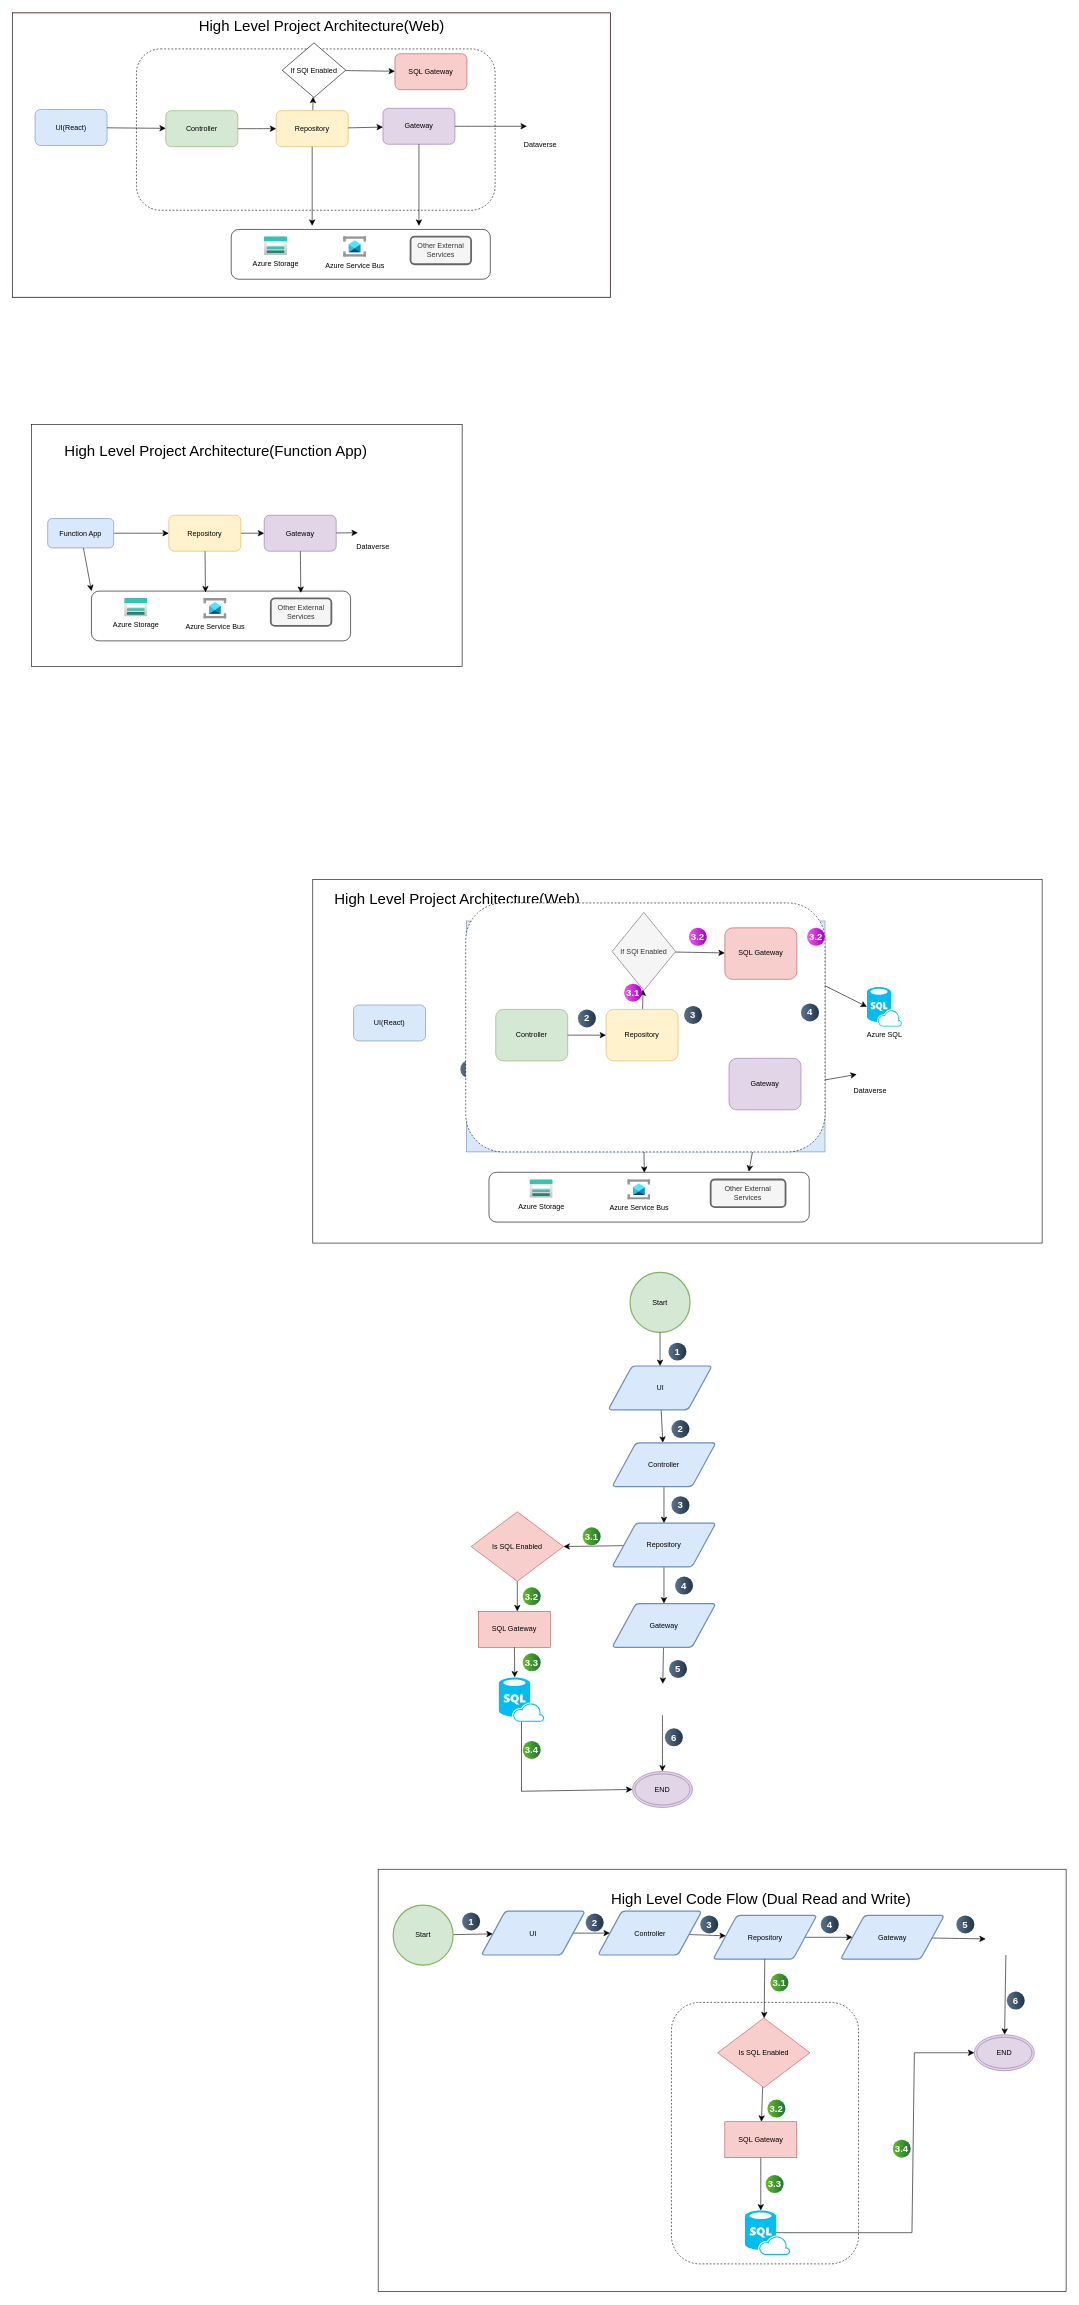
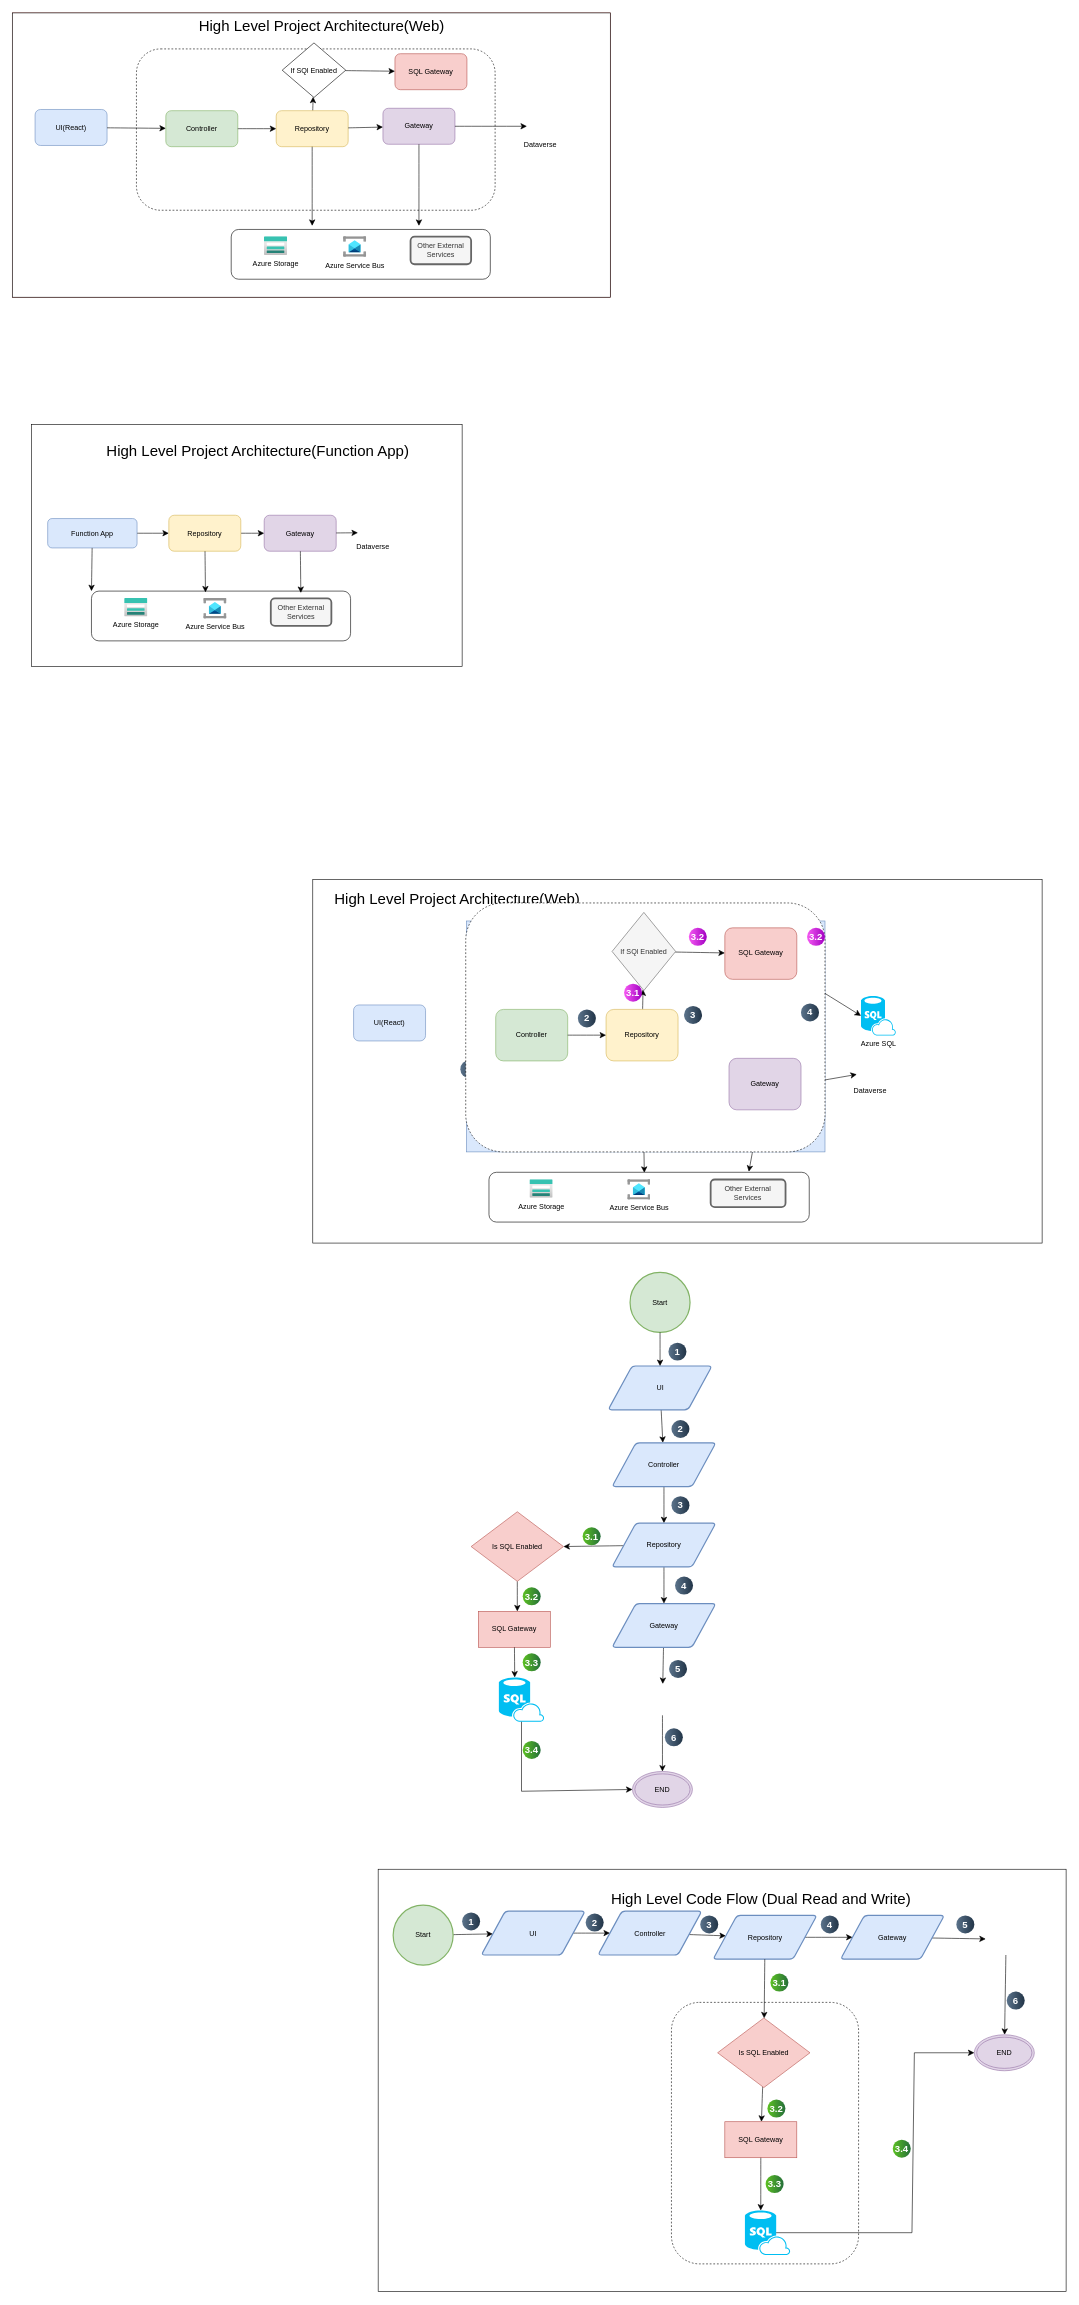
(216, 450) -> (258, 450)
(81, 533) -> (92, 533)
(885, 1007) -> (879, 1016)
